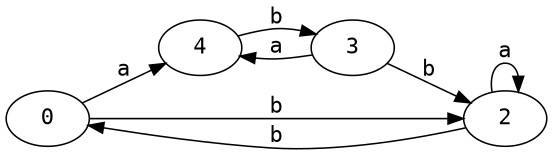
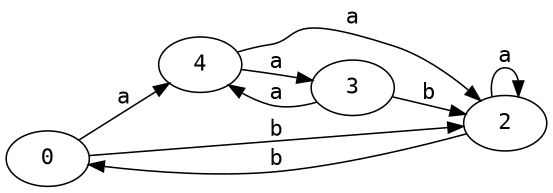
(276, 18) -> (276, 62)
none -> (357, 35)
